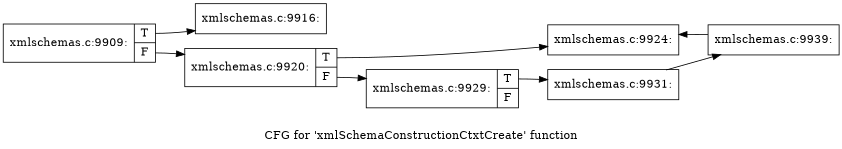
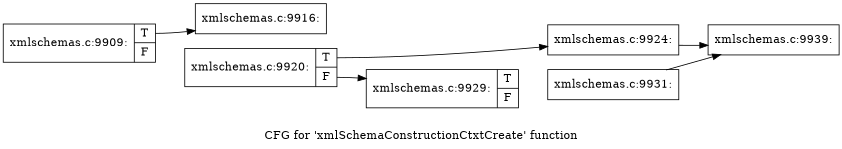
(697, 34) -> (689, 45)
(166, 53) -> none
(529, 79) -> none
